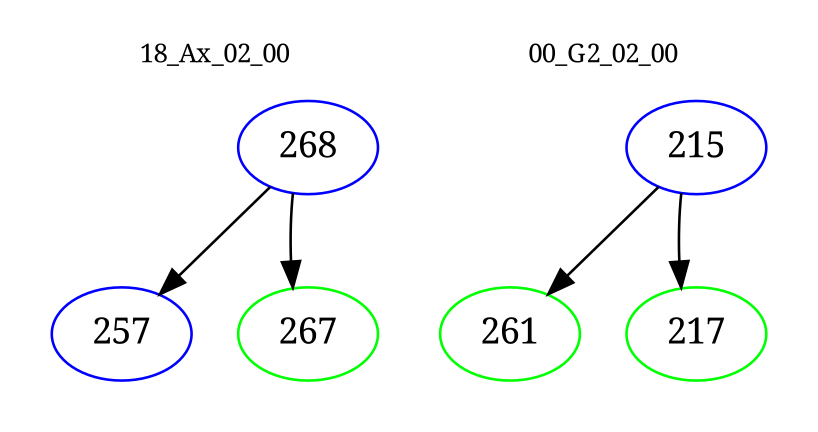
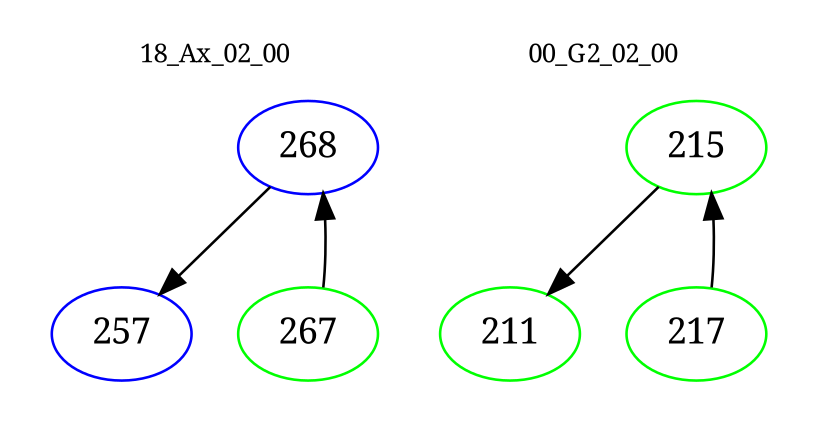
(696, 148) -> (696, 148)
(291, 227) -> (325, 254)
(679, 227) -> (714, 254)
(510, 334) -> (510, 334)
